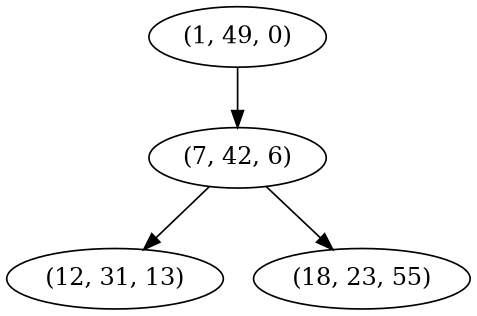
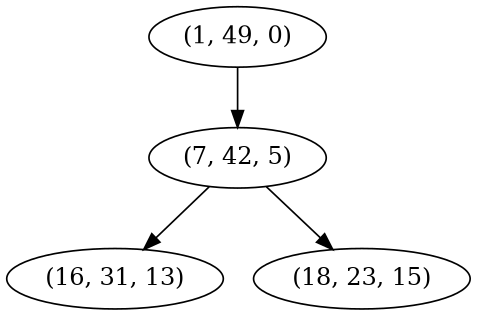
(238, 158) -> (238, 158)
(115, 279) -> (115, 279)
(362, 279) -> (362, 279)
